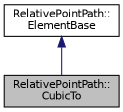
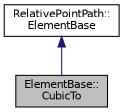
(62, 91) -> (62, 91)
